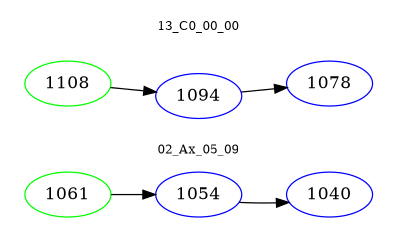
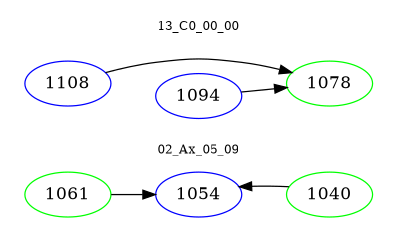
(68, 84) -> (68, 84)
(330, 84) -> (330, 84)
(127, 89) -> (192, 59)
(330, 195) -> (330, 195)
(258, 203) -> (270, 186)
